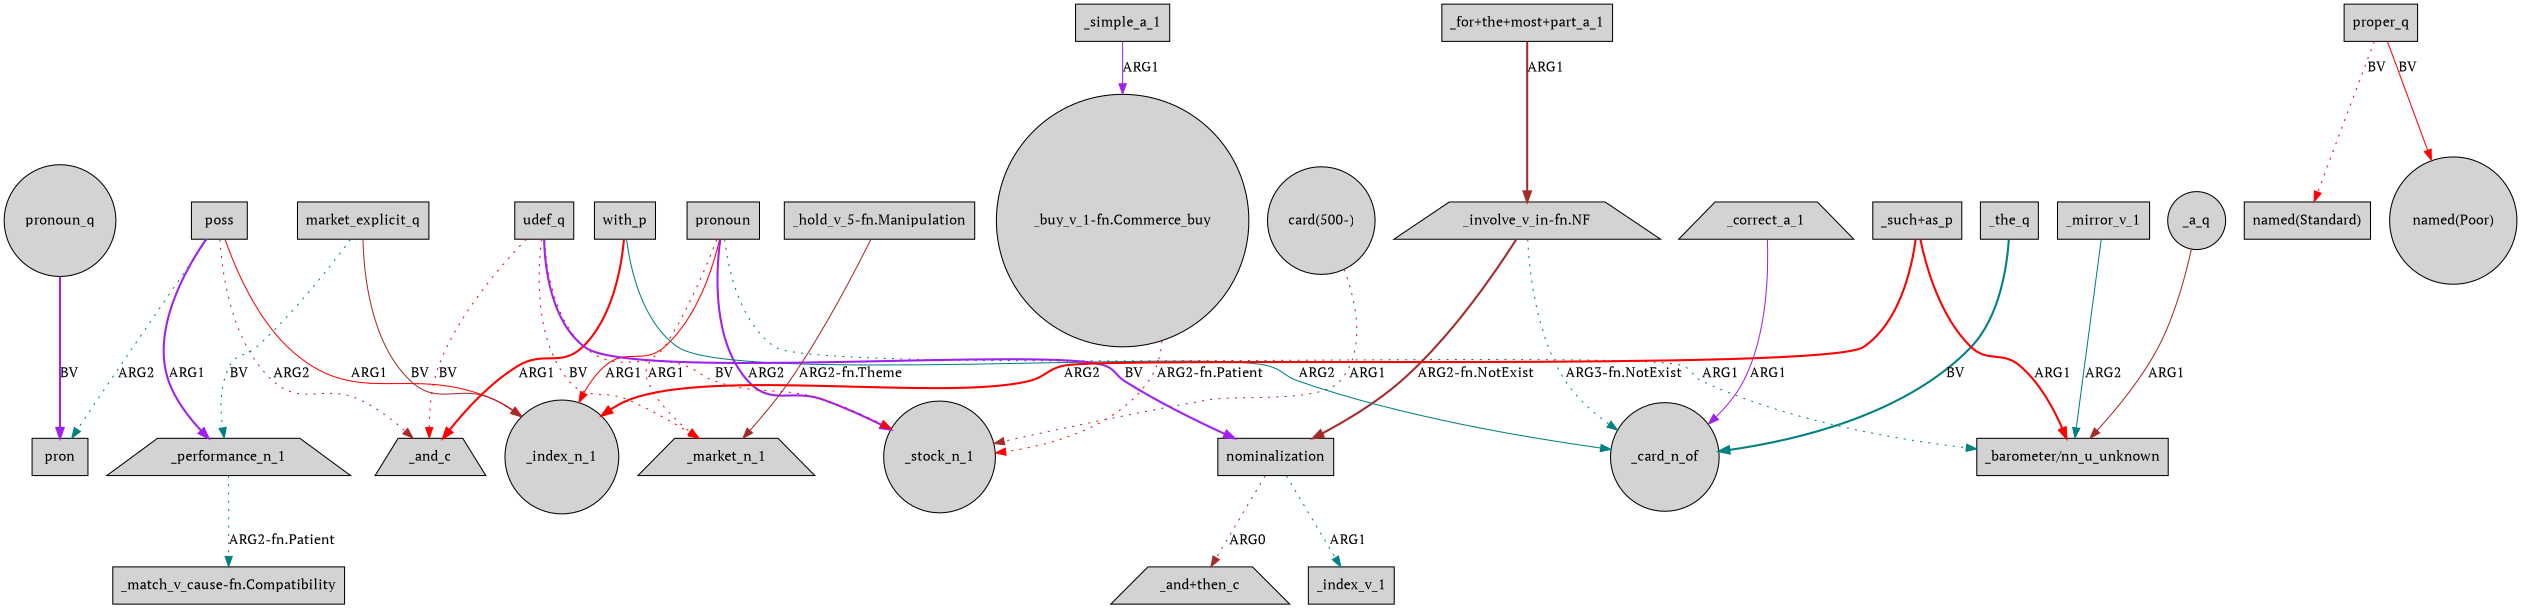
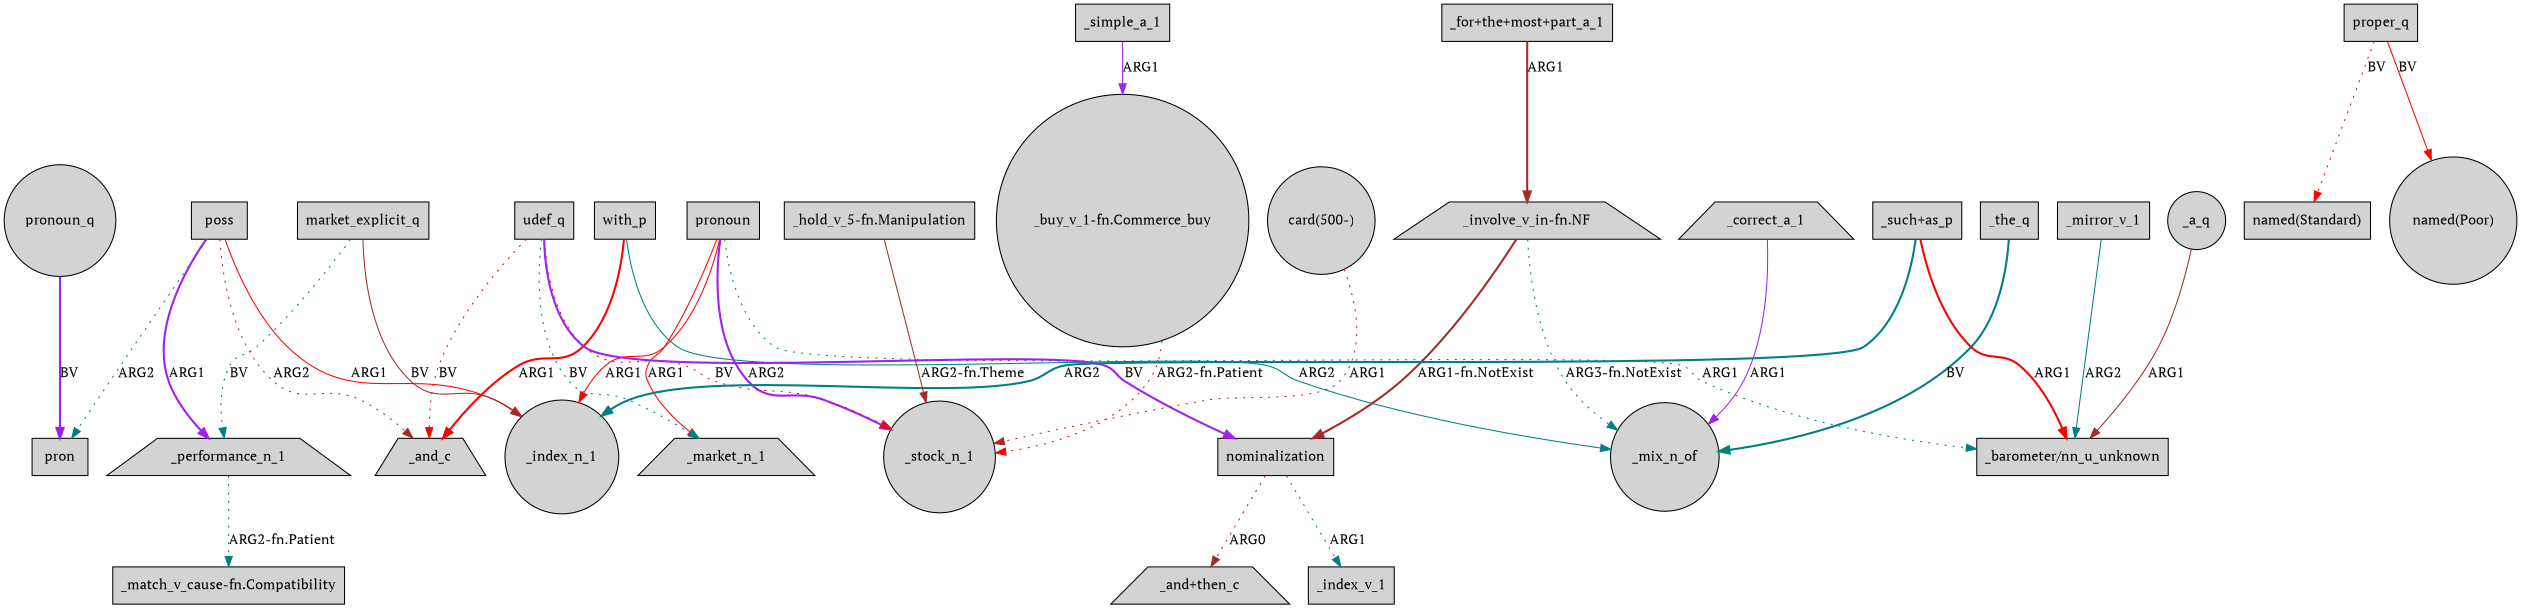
(684, 312) -> (684, 312)
(817, 339) -> (904, 316)
(1053, 369) -> (1053, 369)
(1476, 373) -> (1476, 373)
(565, 375) -> (565, 375)
(1665, 457) -> (1665, 457)
